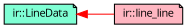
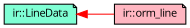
(149, 14) -> (150, 14)
